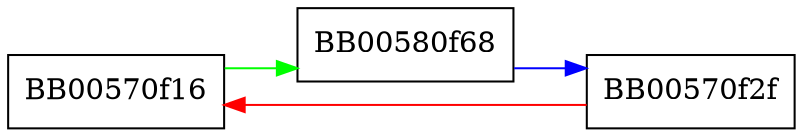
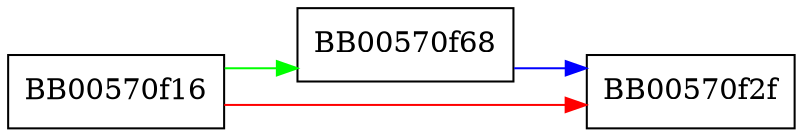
(405, 45) -> (405, 45)
(416, 105) -> (395, 105)
